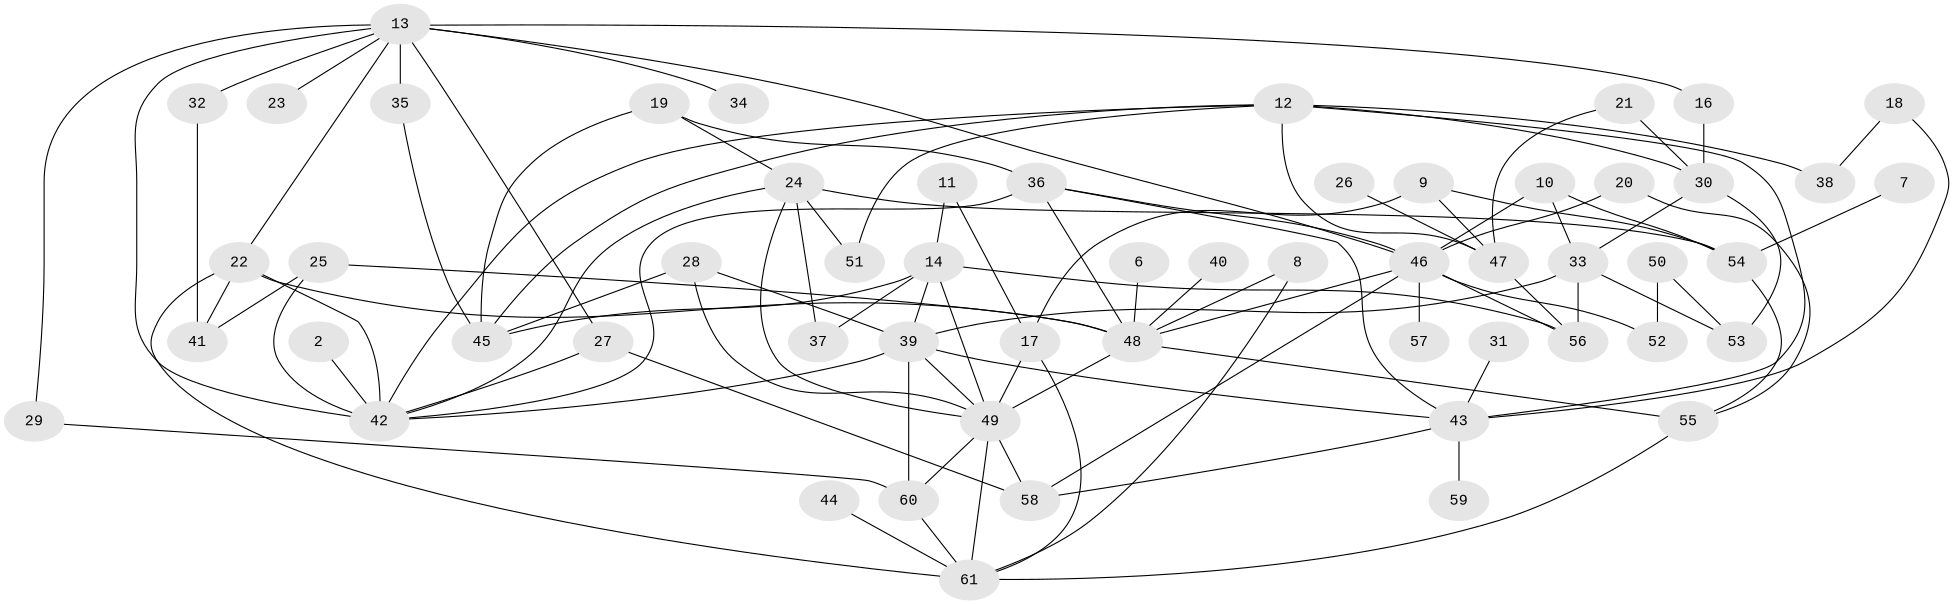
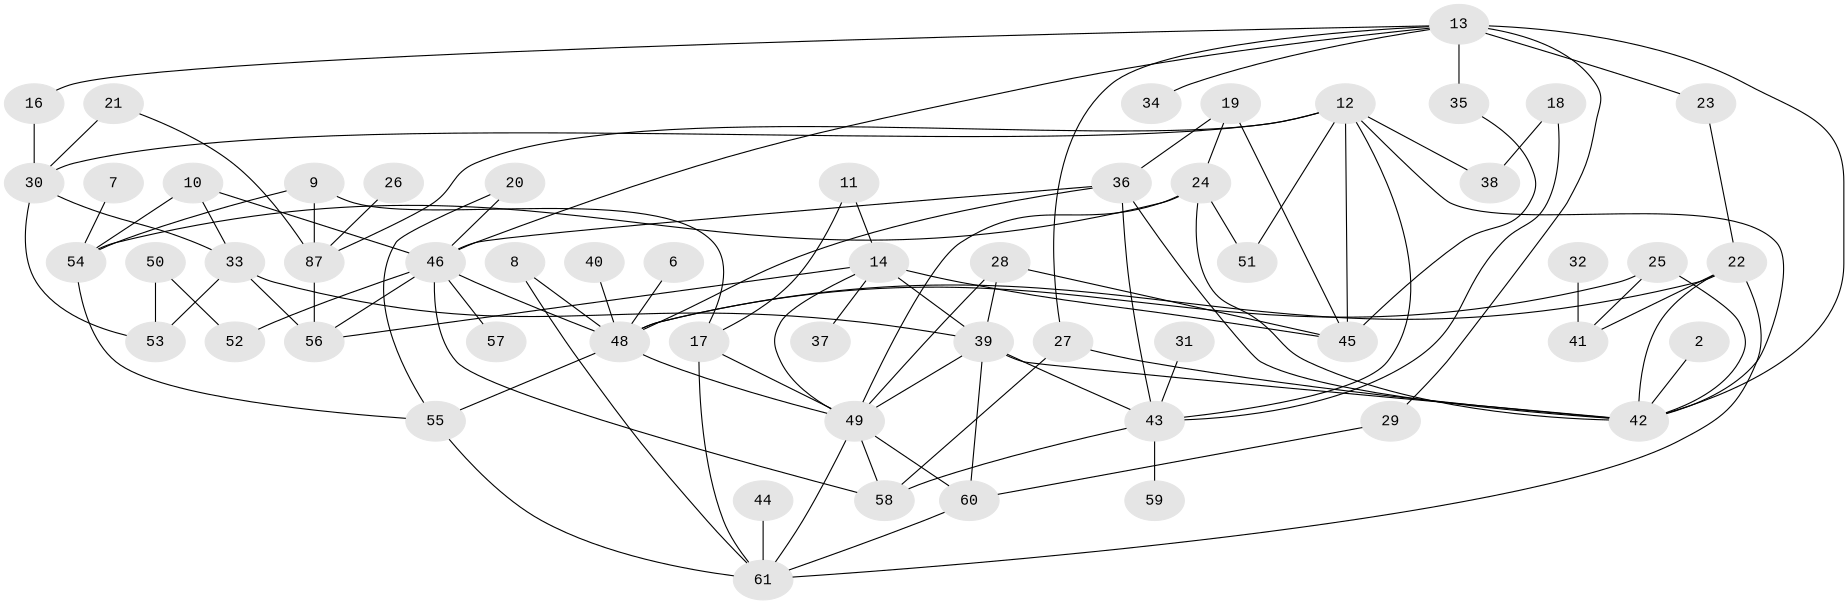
(297, 61) -> none
(320, 143) -> (1721, 183)
(806, 262) -> none
(1499, 262) -> (314, 262)
